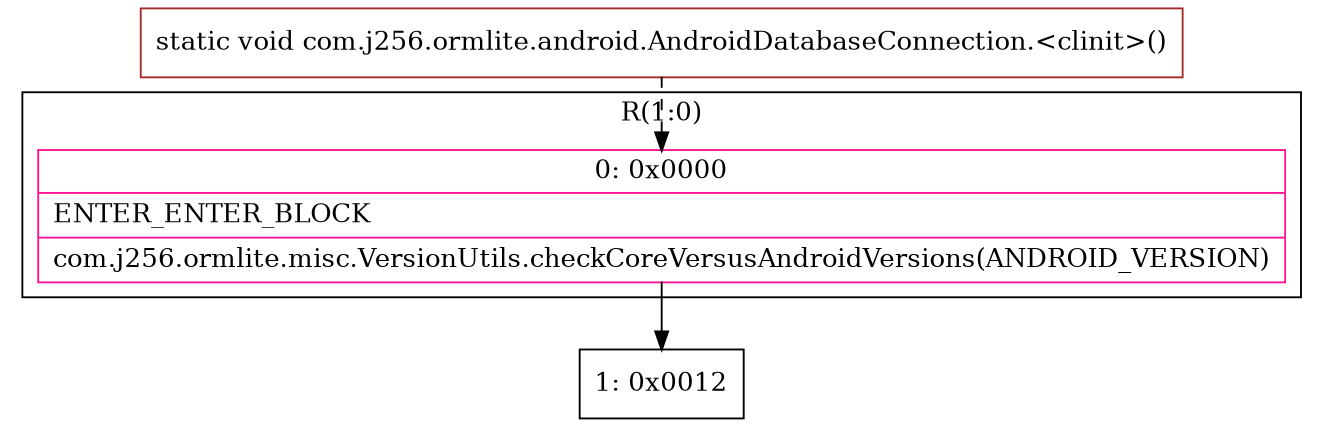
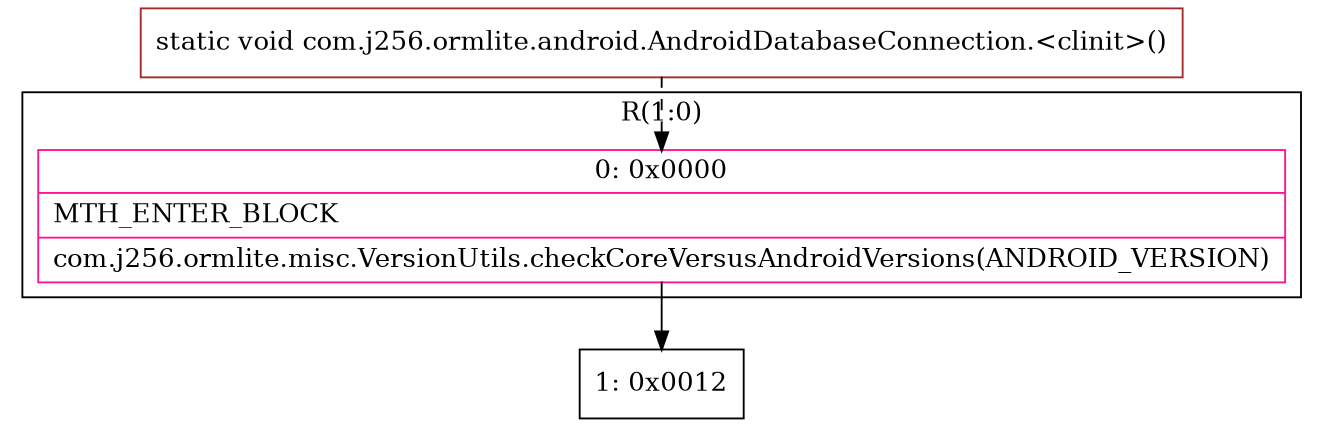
(212, 214) -> (197, 214)
